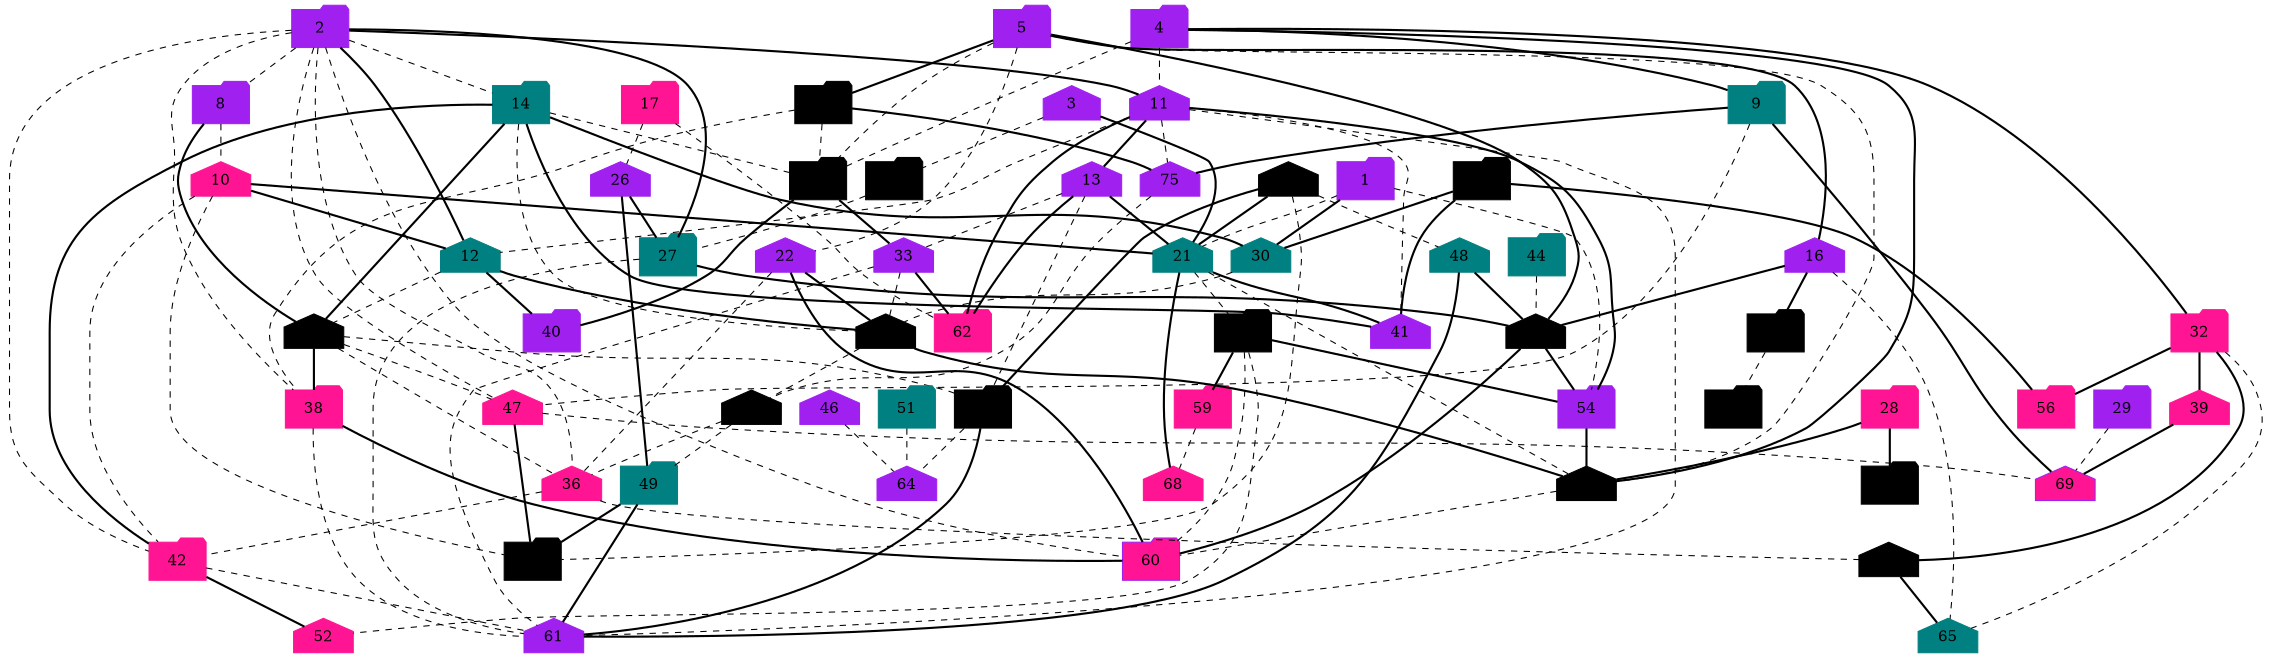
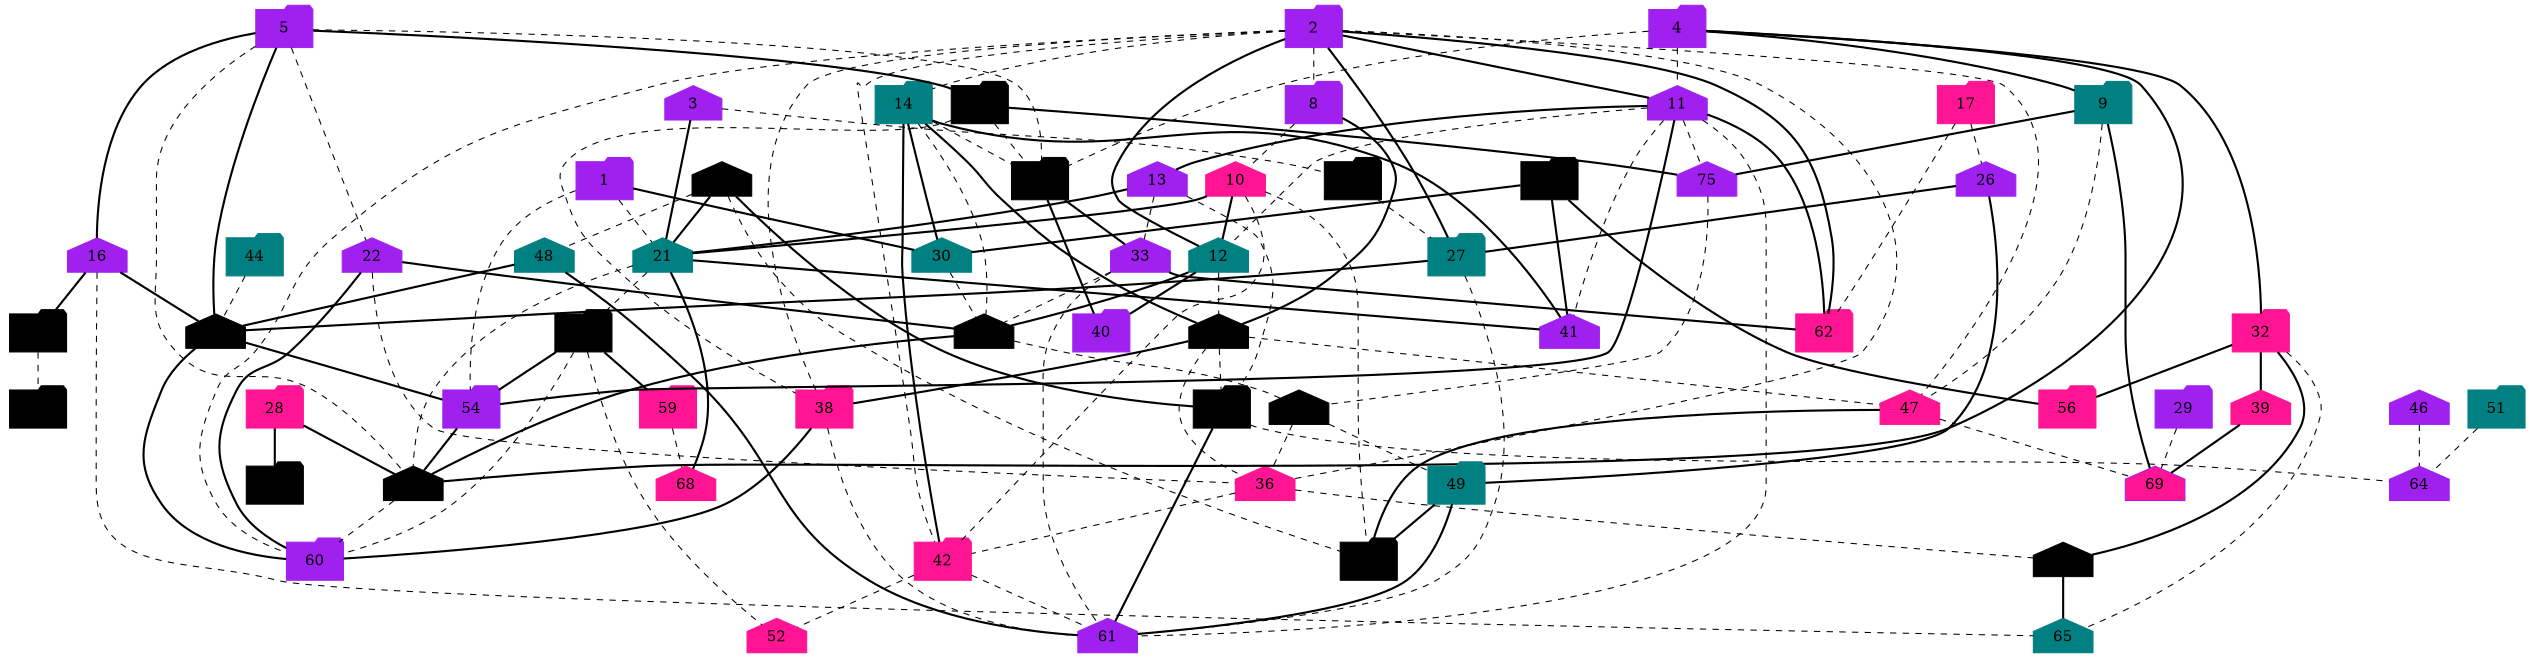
(1018, 250) -> (1668, 71)
(1151, 561) -> (315, 561)
(255, 602) -> (856, 601)
